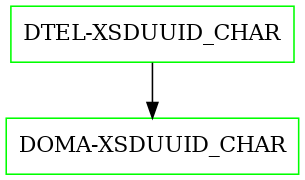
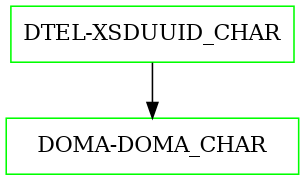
(152, 146) -> (152, 146)
